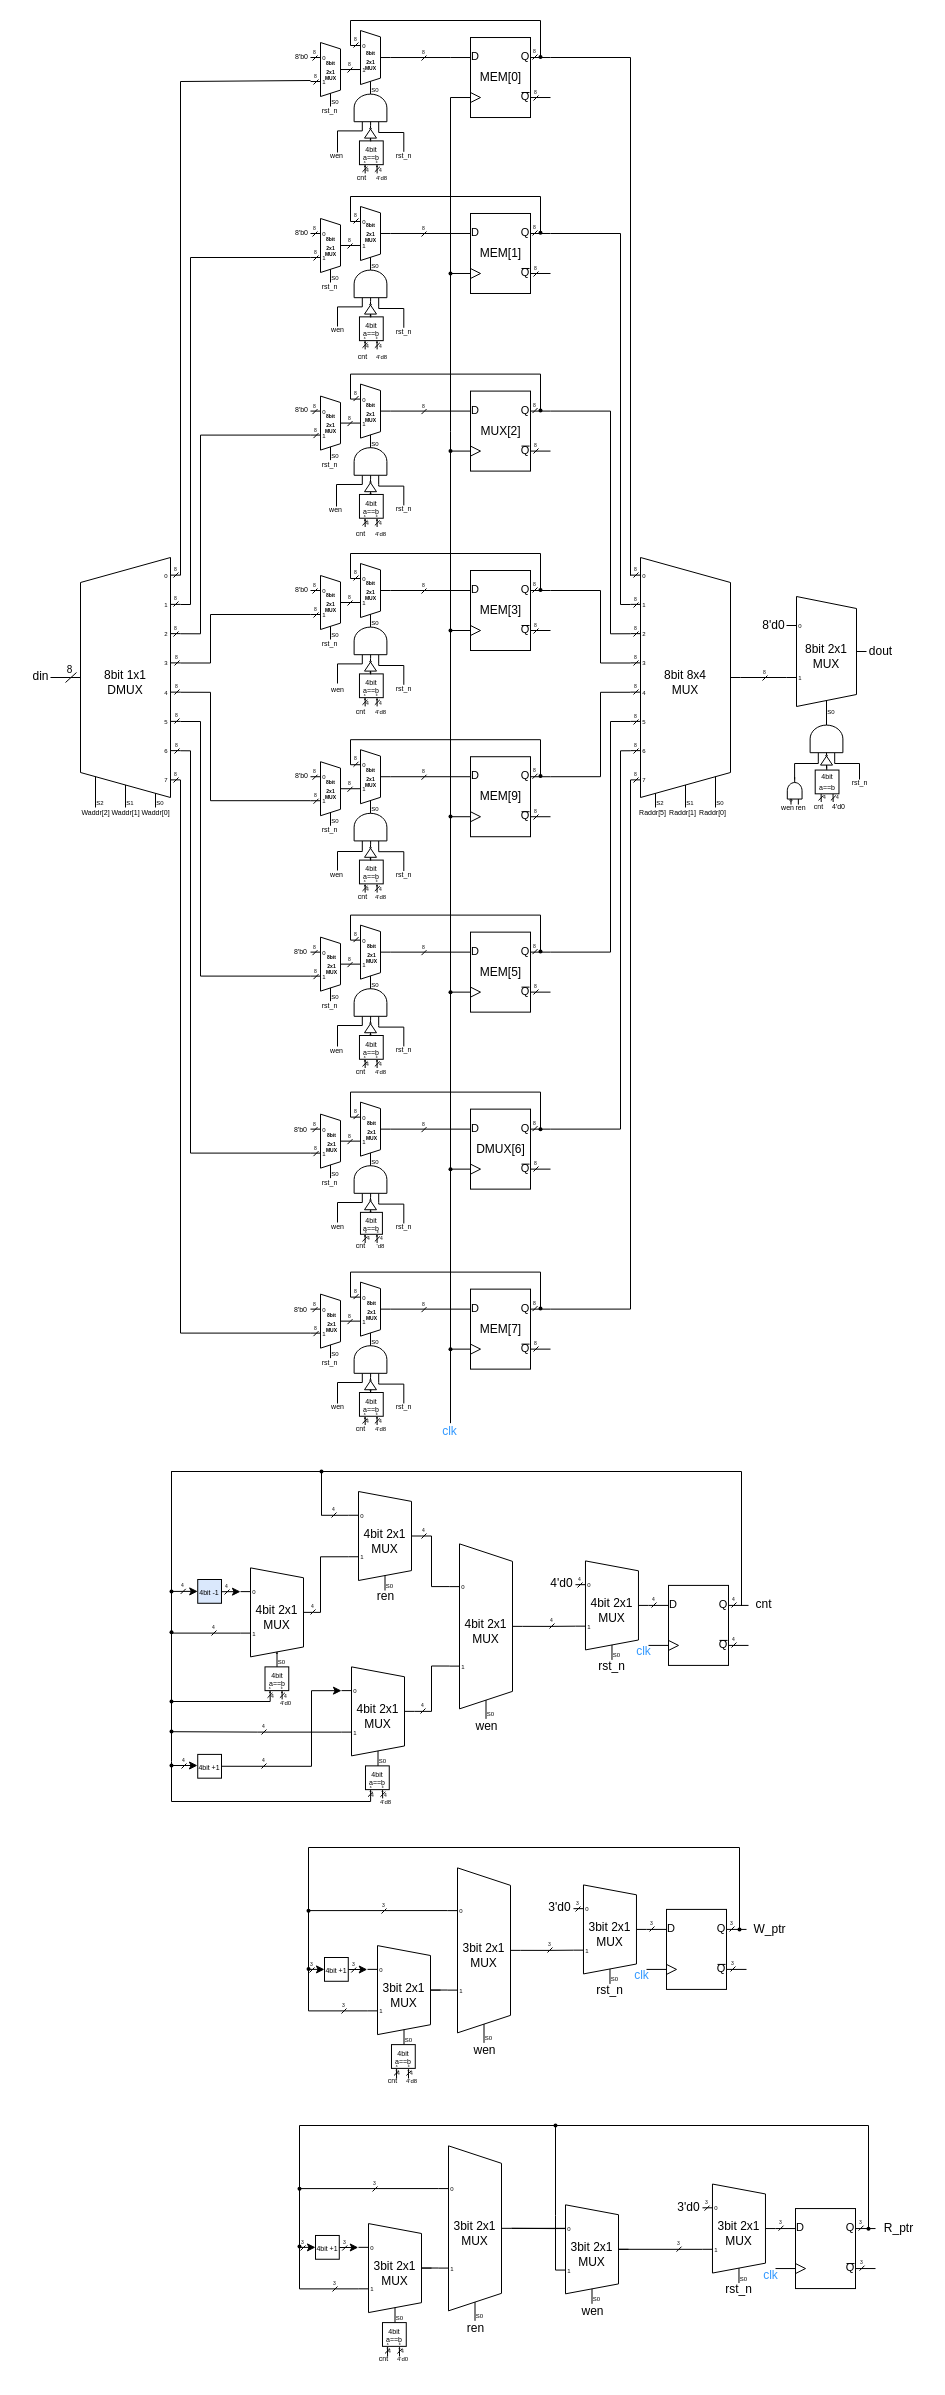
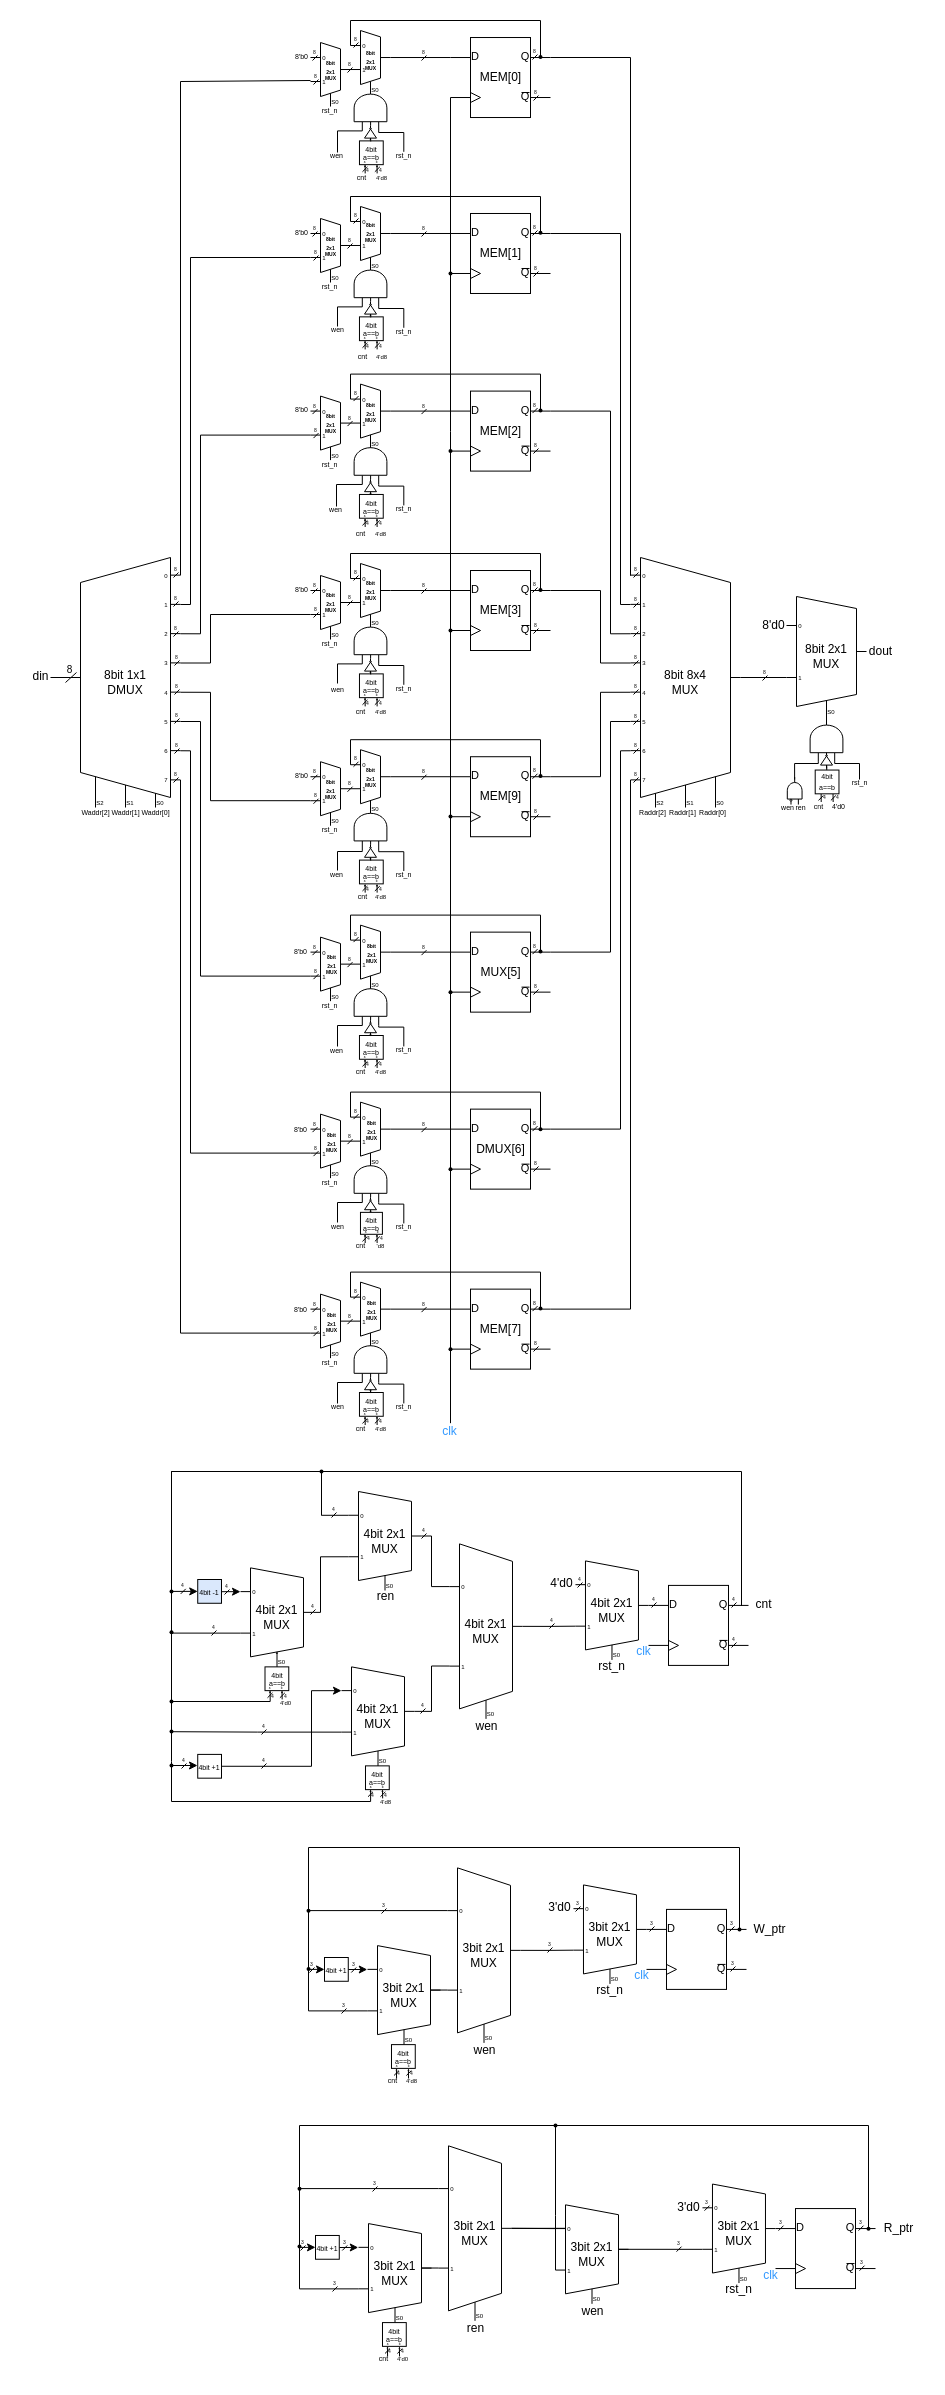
(501, 432) -> (501, 432)
(653, 812) -> (653, 812)
(501, 973) -> (501, 973)
